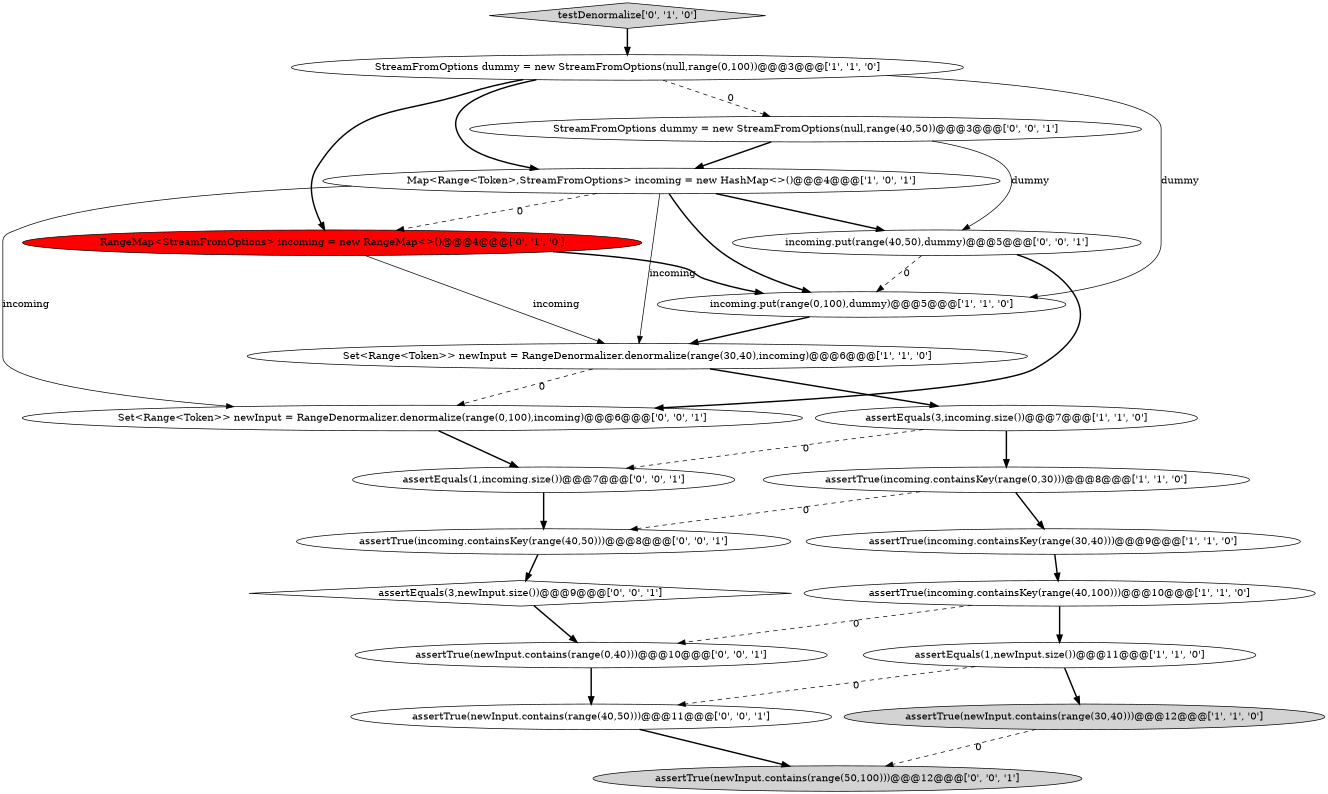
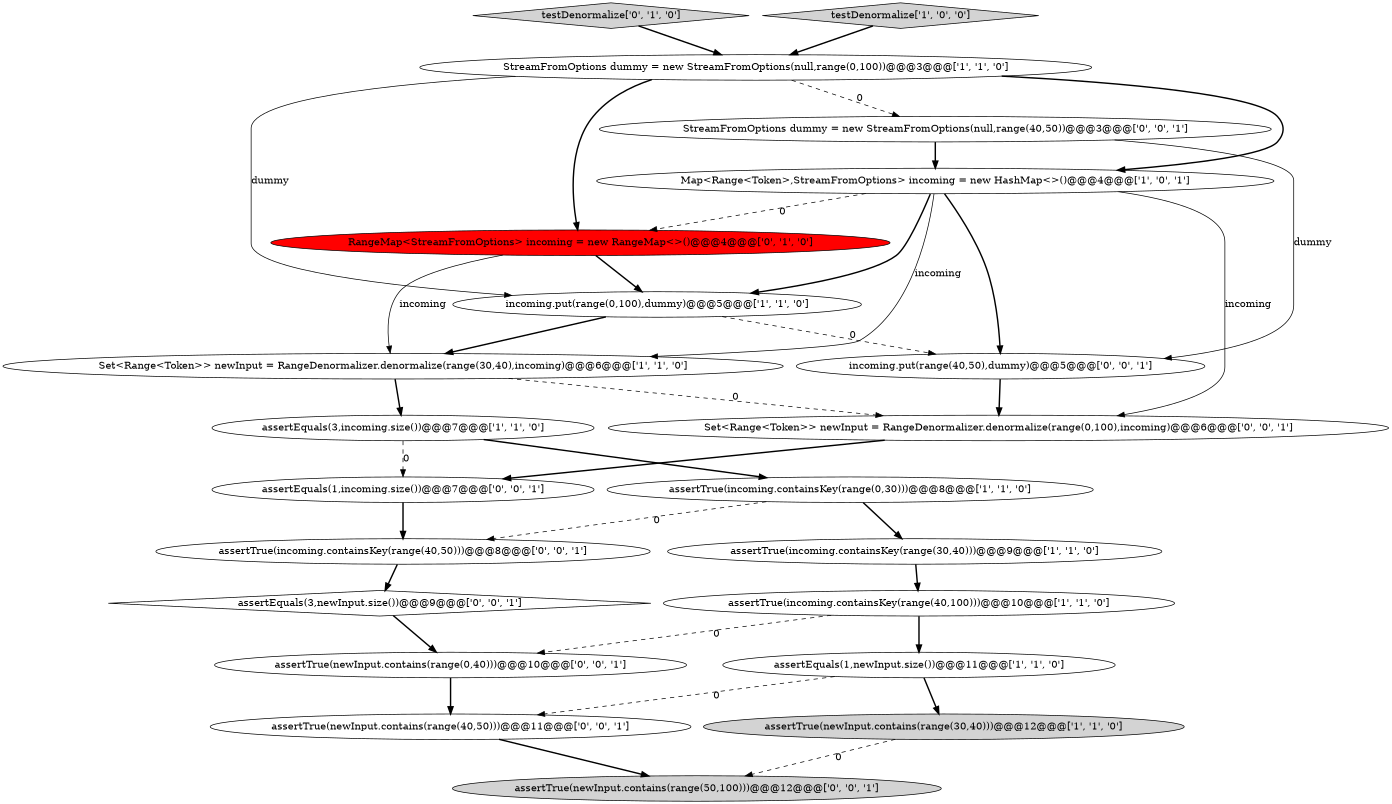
none -> (901, 16)
(902, 271) -> (825, 335)
